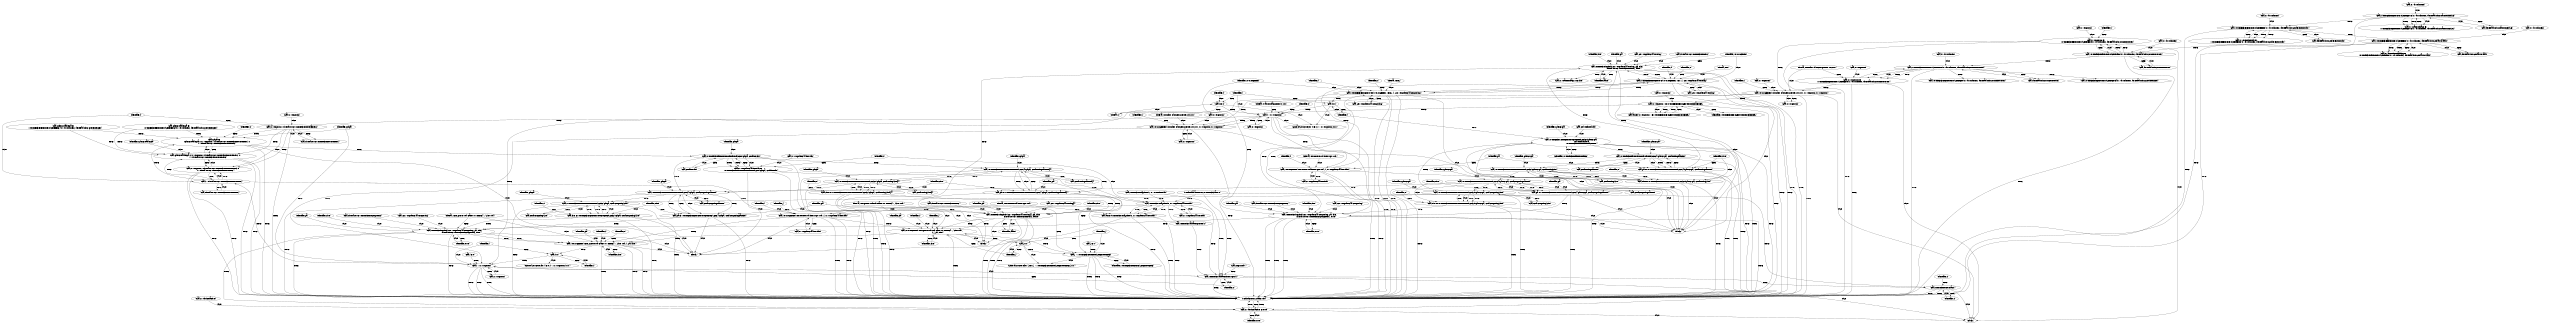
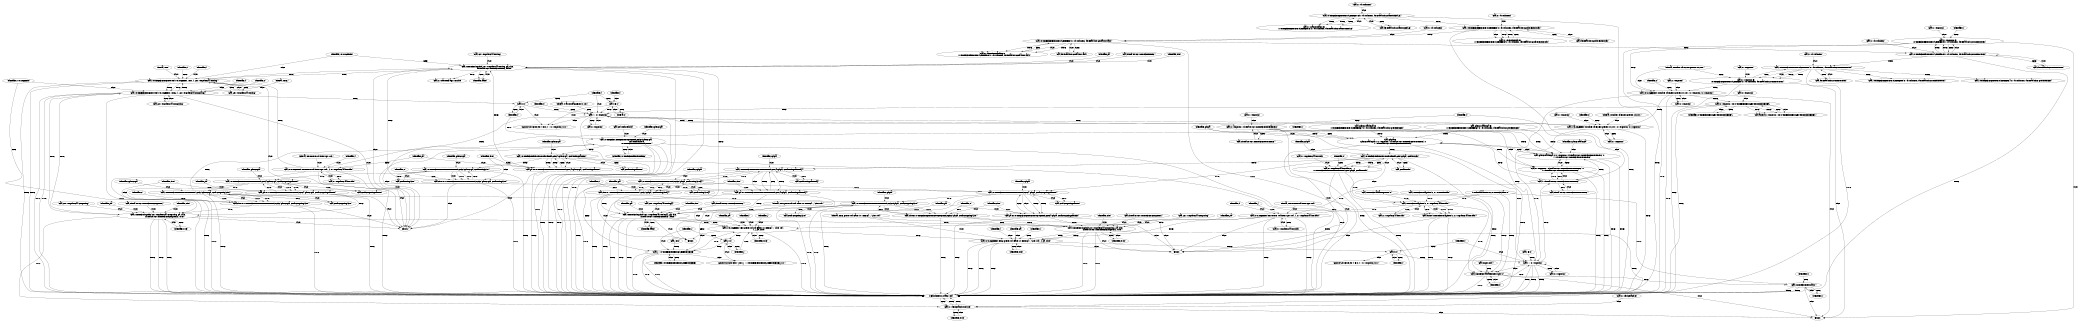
(1170, 216) -> (1400, 198)
